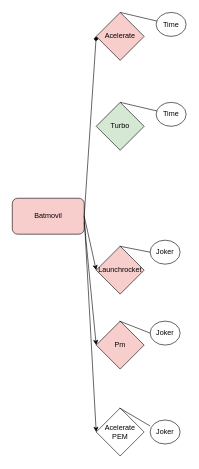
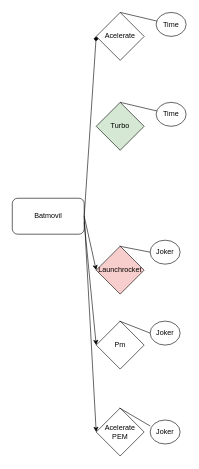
(120, 36) -> (120, 36)
(48, 216) -> (48, 216)
(120, 345) -> (120, 345)
